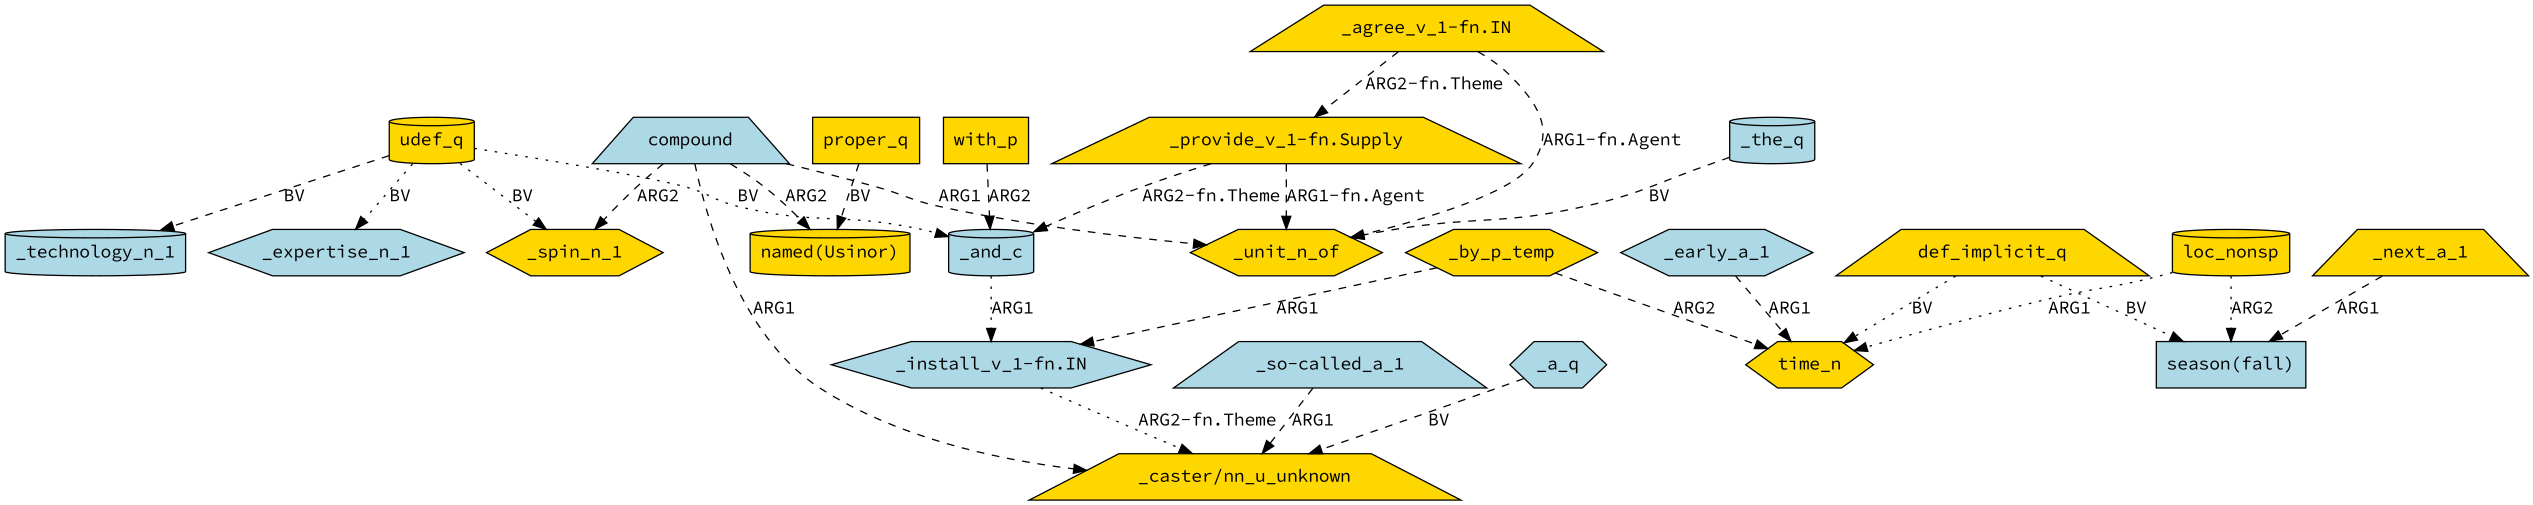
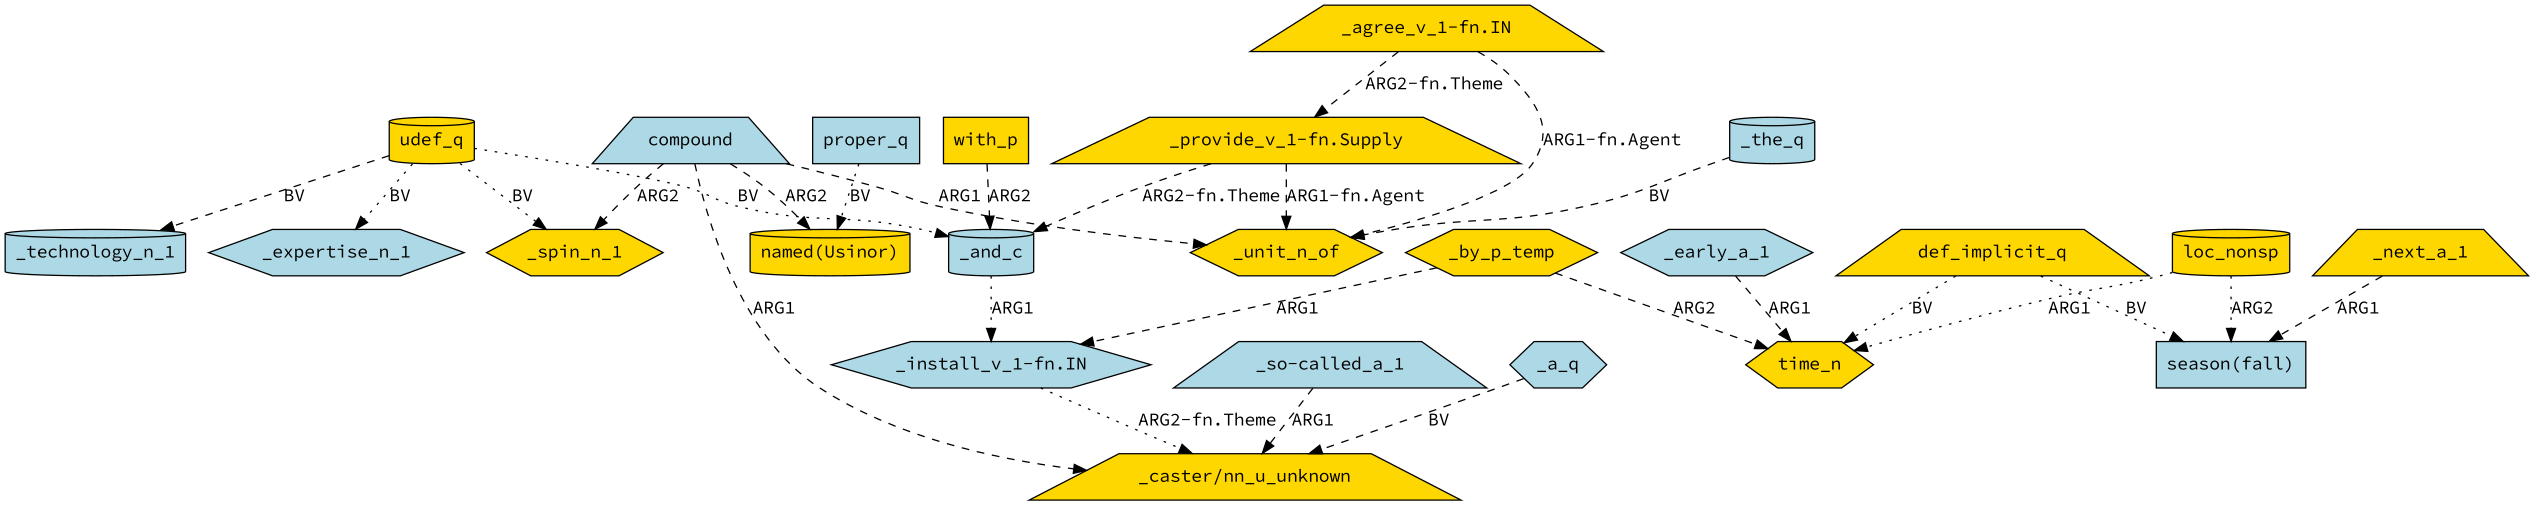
(866, 140) -> (866, 140)
(850, 190) -> (850, 190)
